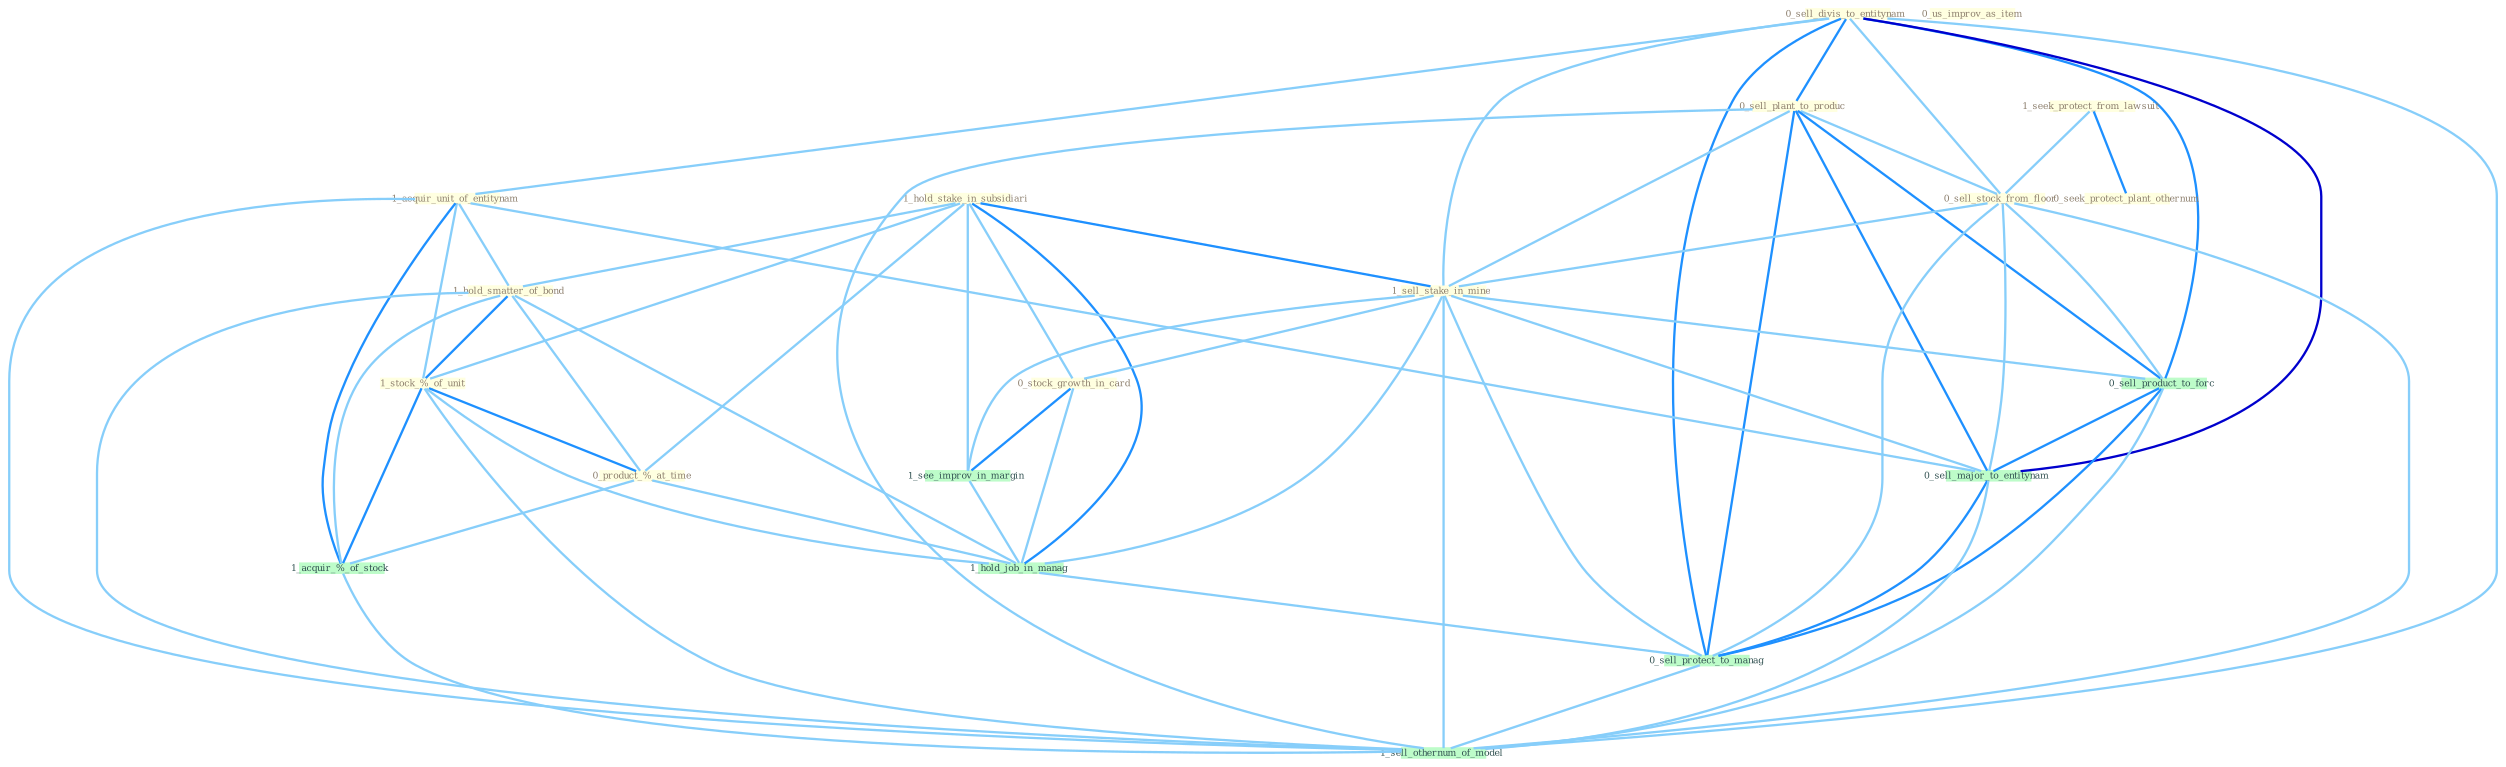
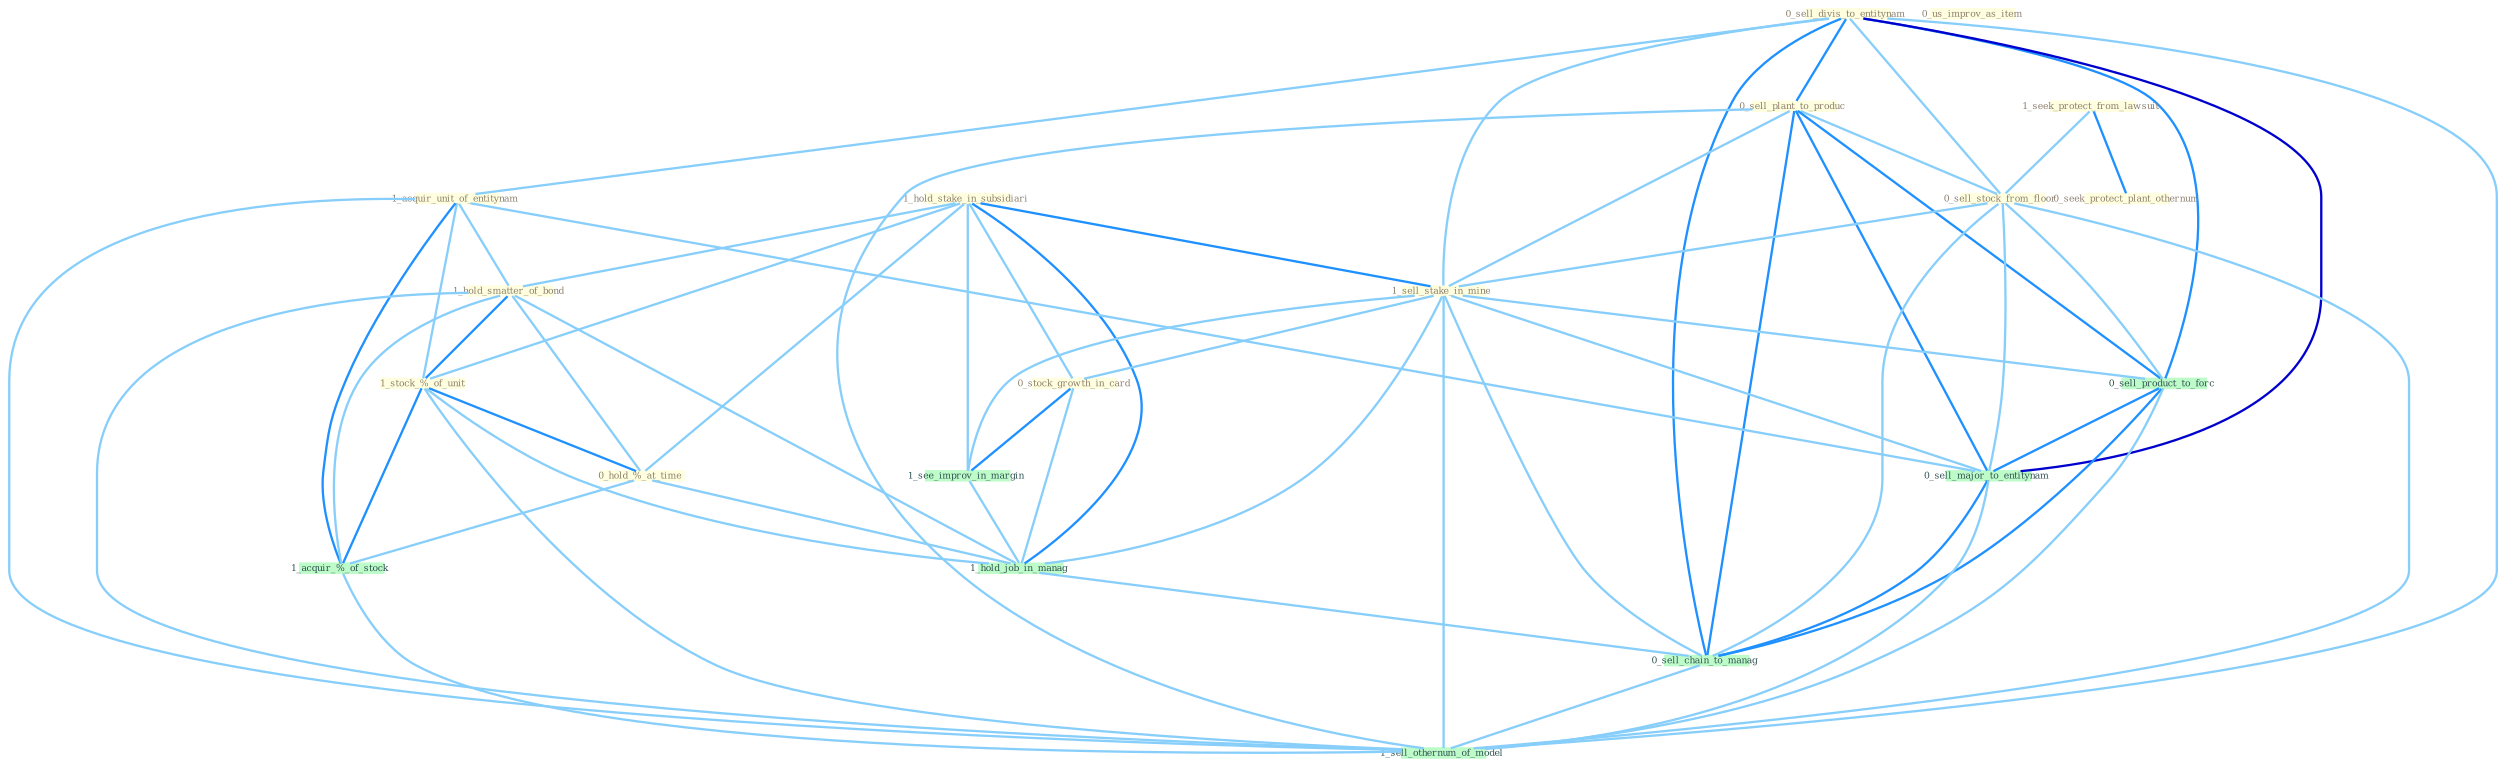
(642, 476) -> (642, 476)
(1707, 661) -> (1707, 661)
